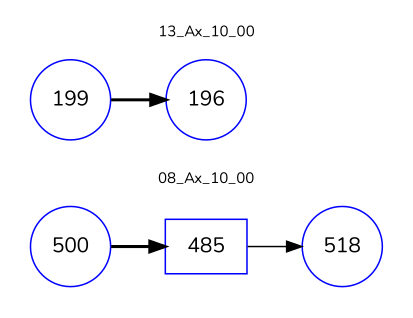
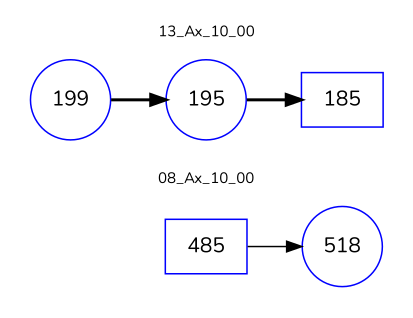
(206, 100) -> (206, 100)
none -> (342, 100)
(71, 247) -> none
